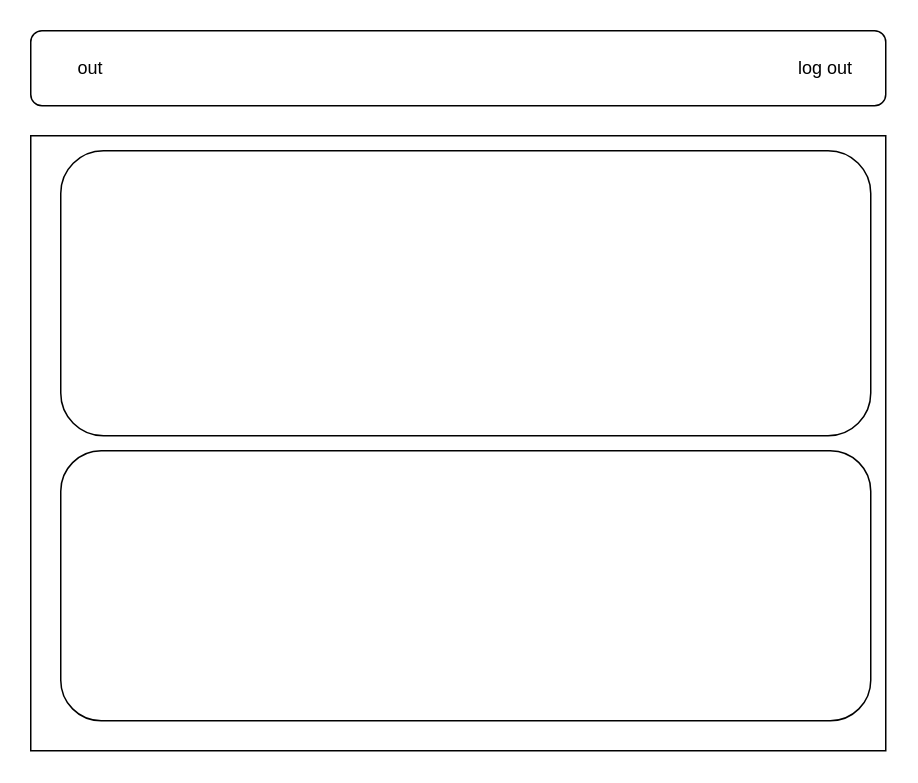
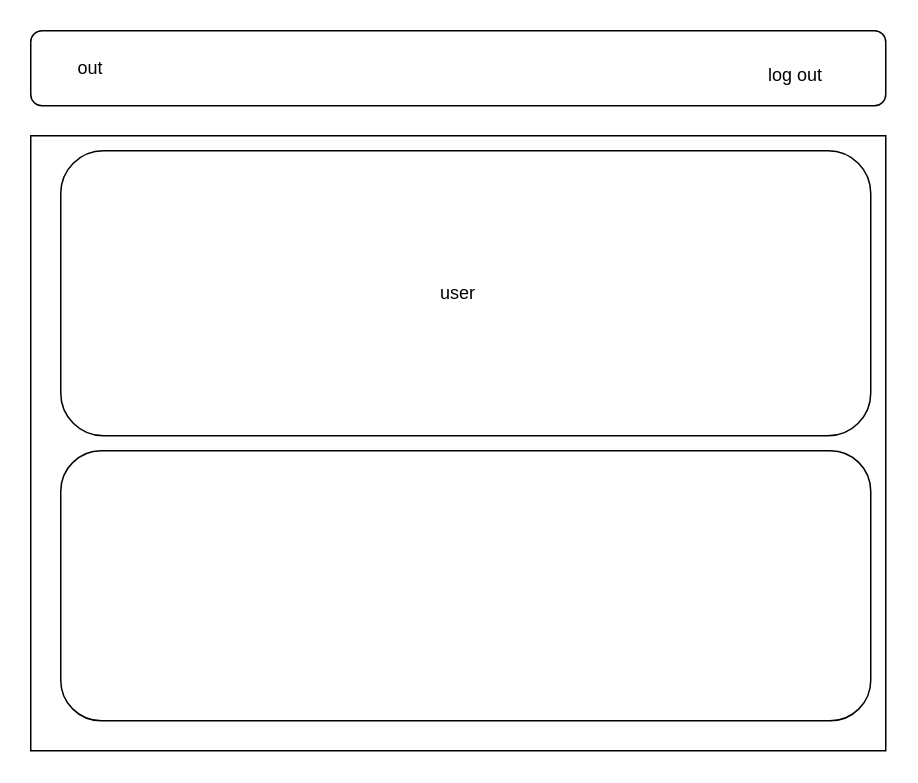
(826, 68) -> (796, 76)
none -> (458, 293)
